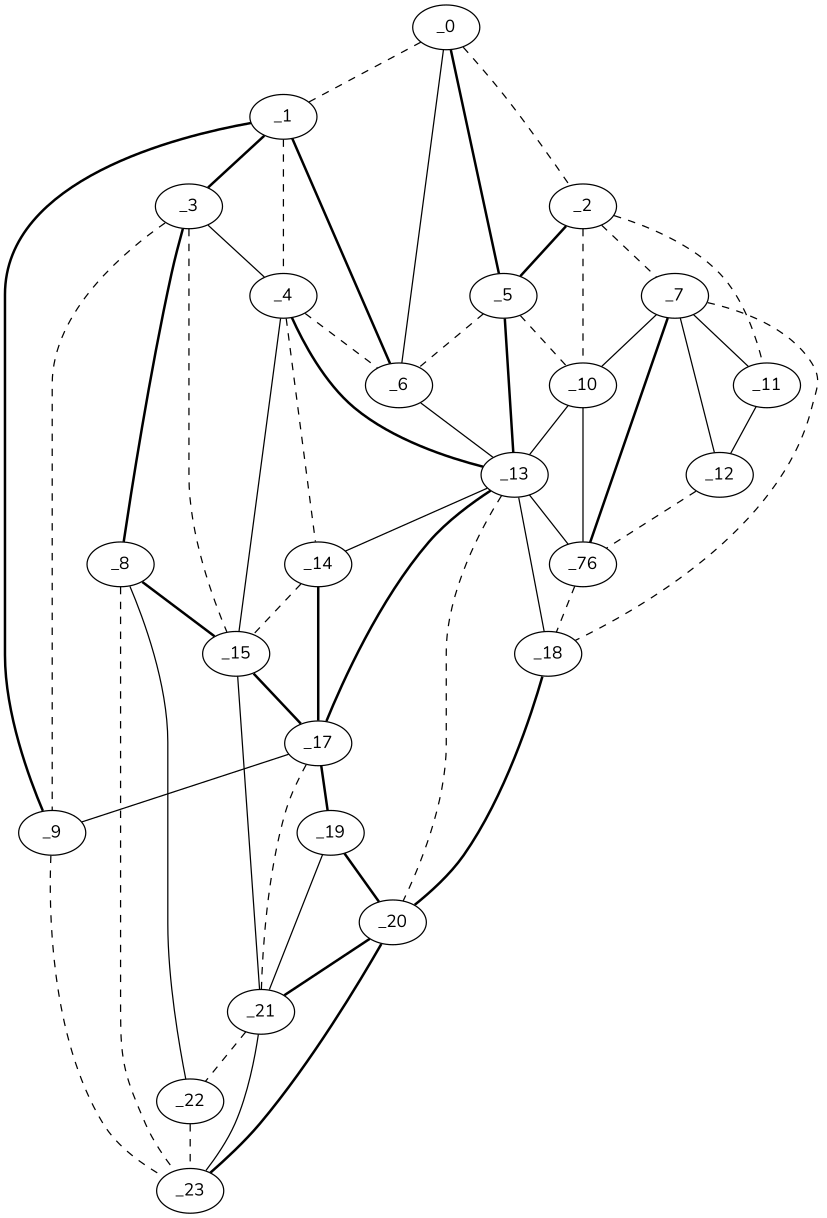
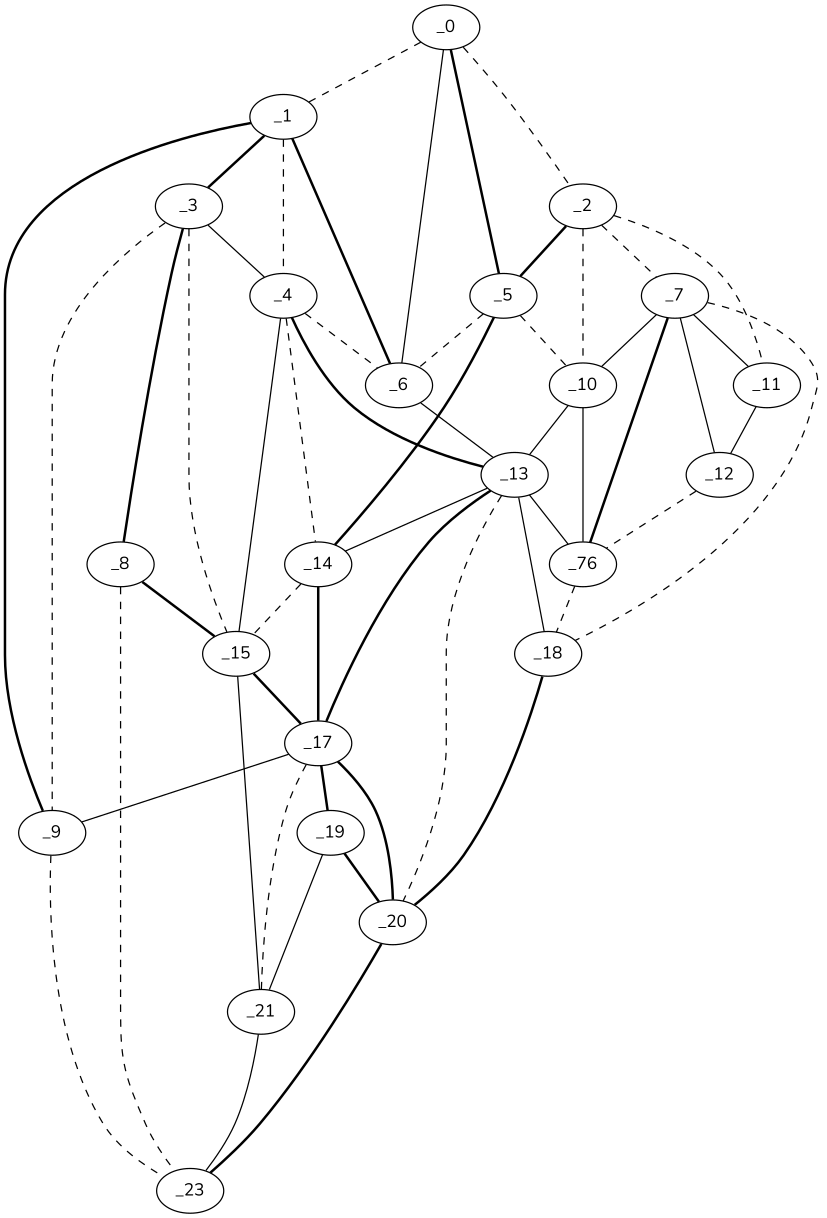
(509, 385) -> (423, 437)
(327, 967) -> (381, 824)
(190, 1101) -> none
